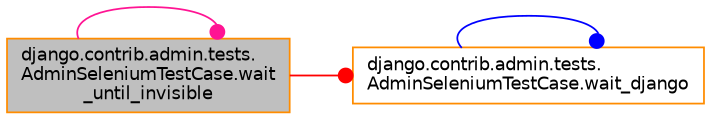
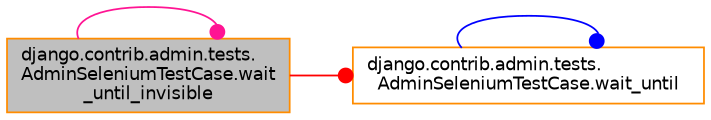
(528, 75) -> (528, 75)
